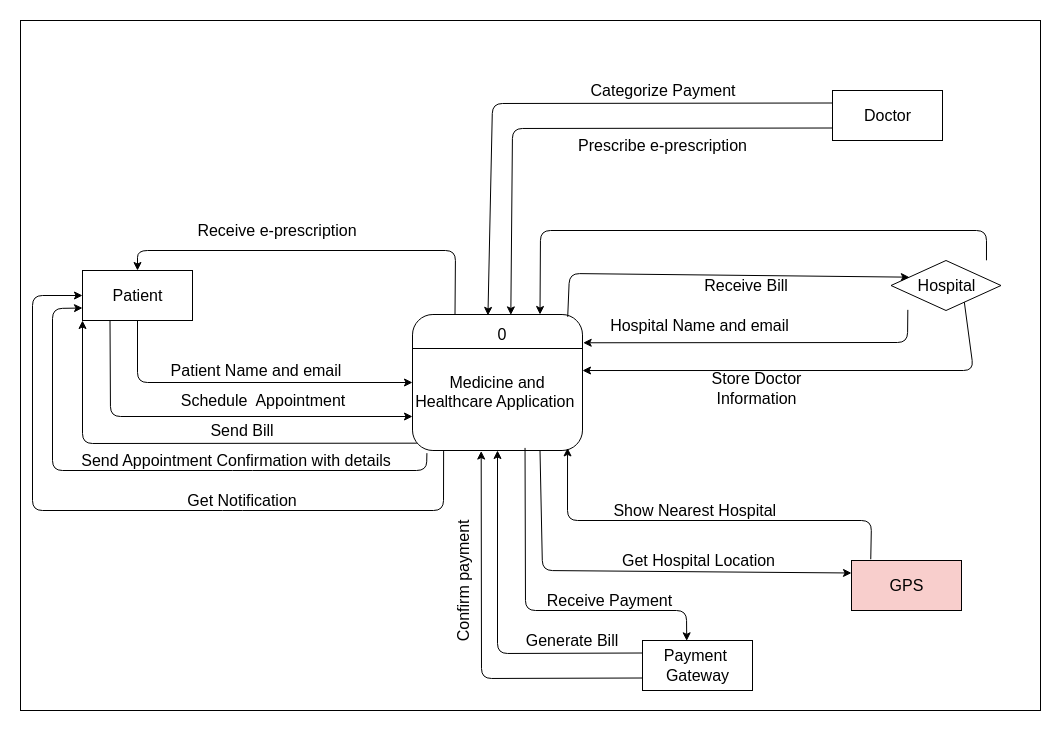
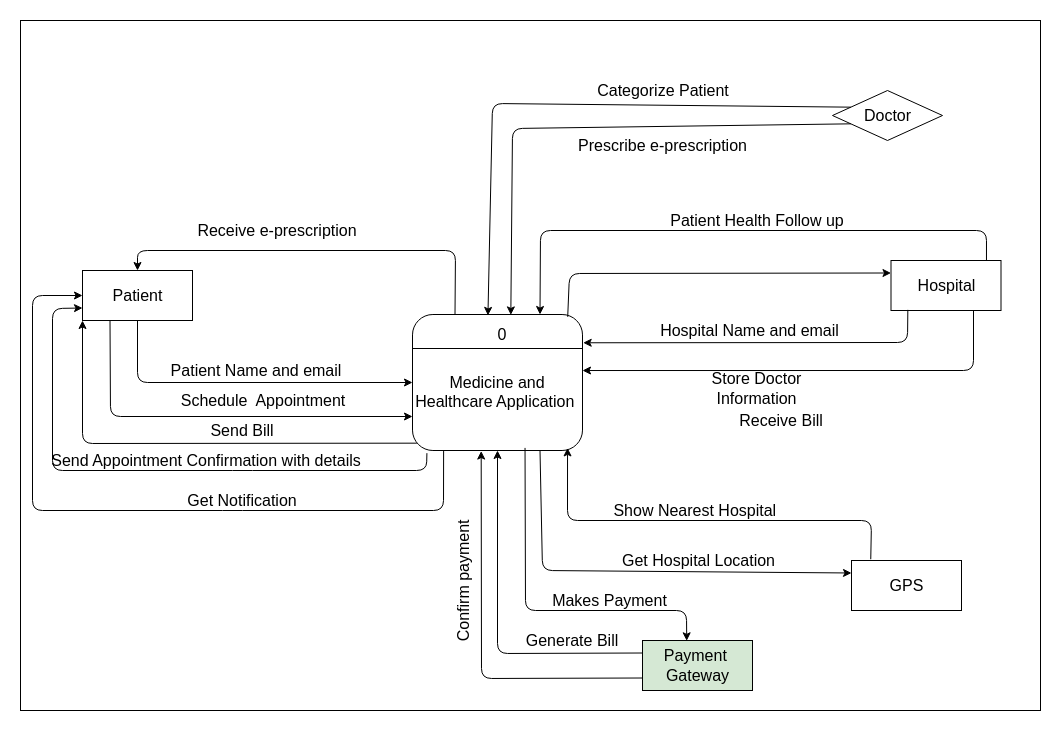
(664, 91) -> (664, 91)
(888, 116) -> (888, 116)
none -> (758, 221)
(747, 286) -> (782, 421)
(946, 286) -> (946, 286)
(699, 326) -> (749, 331)
(237, 461) -> (207, 461)
(907, 586) -> (907, 586)
(610, 601) -> (610, 601)
(698, 666) -> (698, 666)
